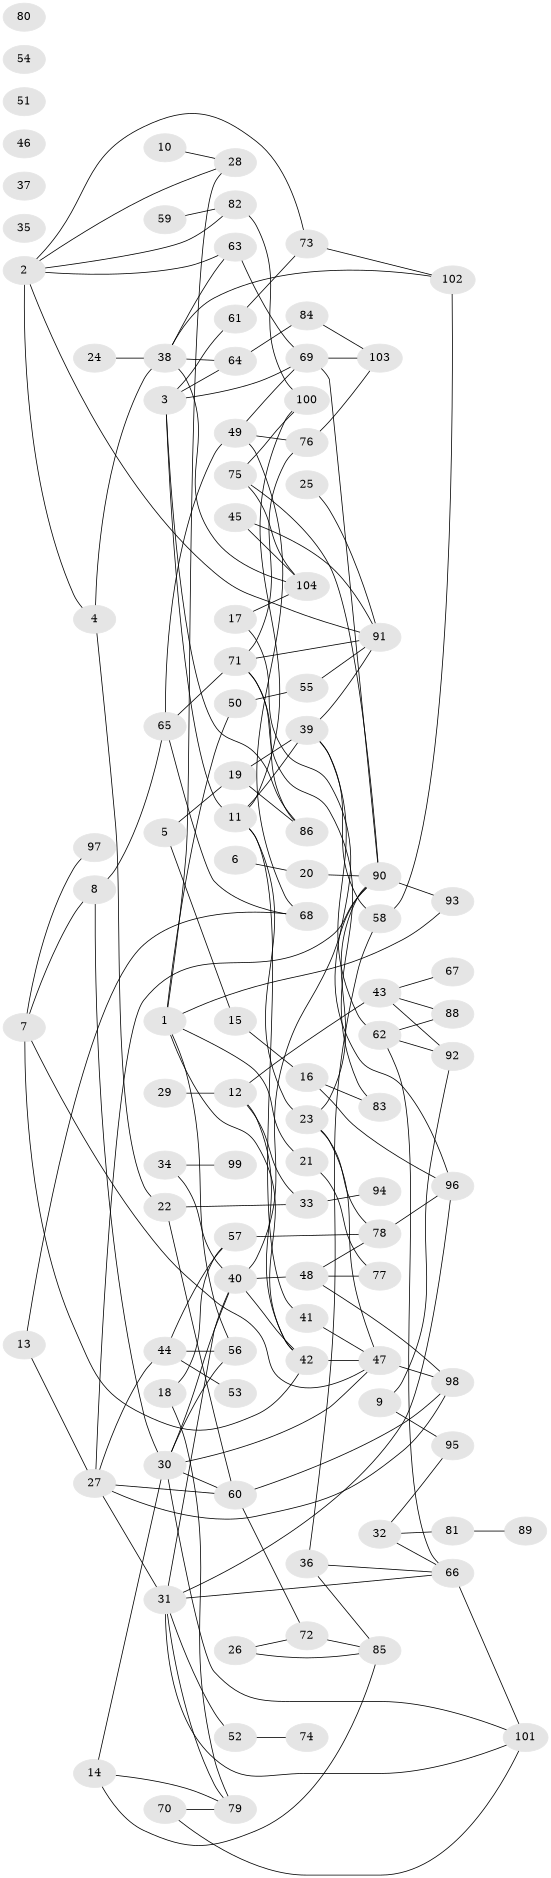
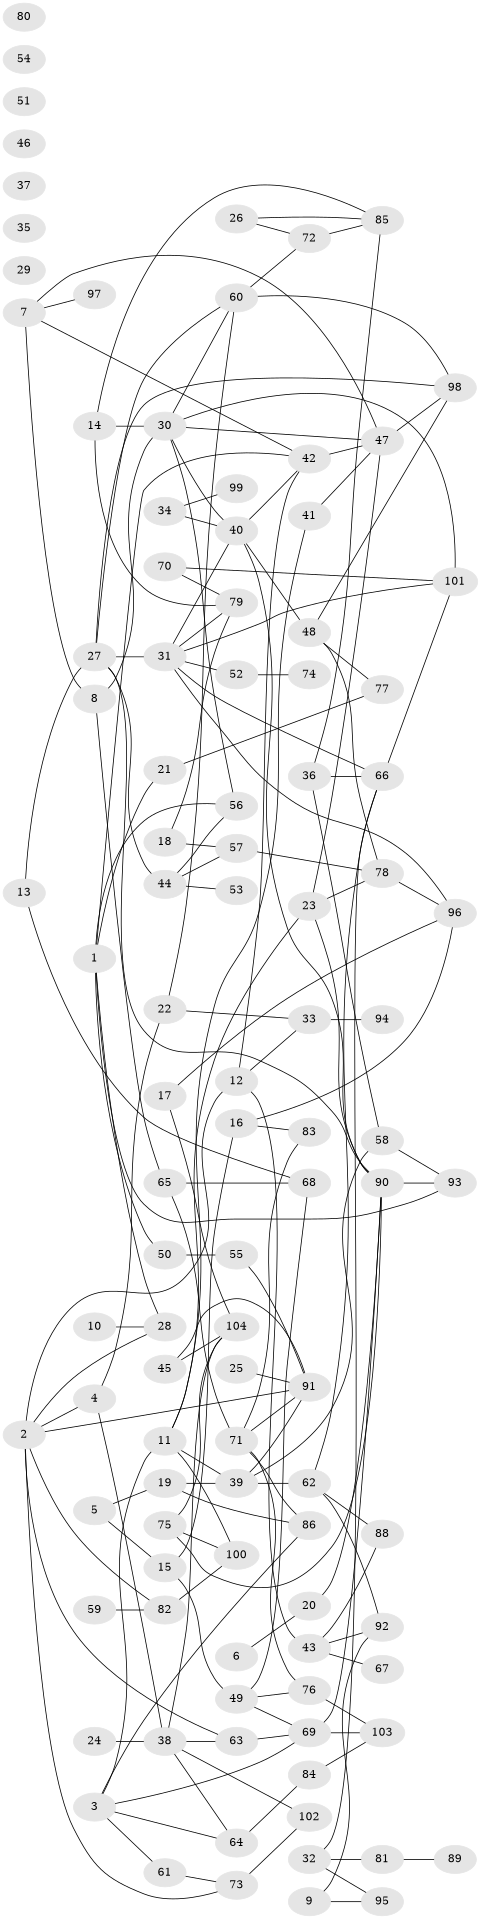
(173, 602) -> (200, 1634)
(446, 605) -> (419, 1162)
(204, 1093) -> (164, 1290)
